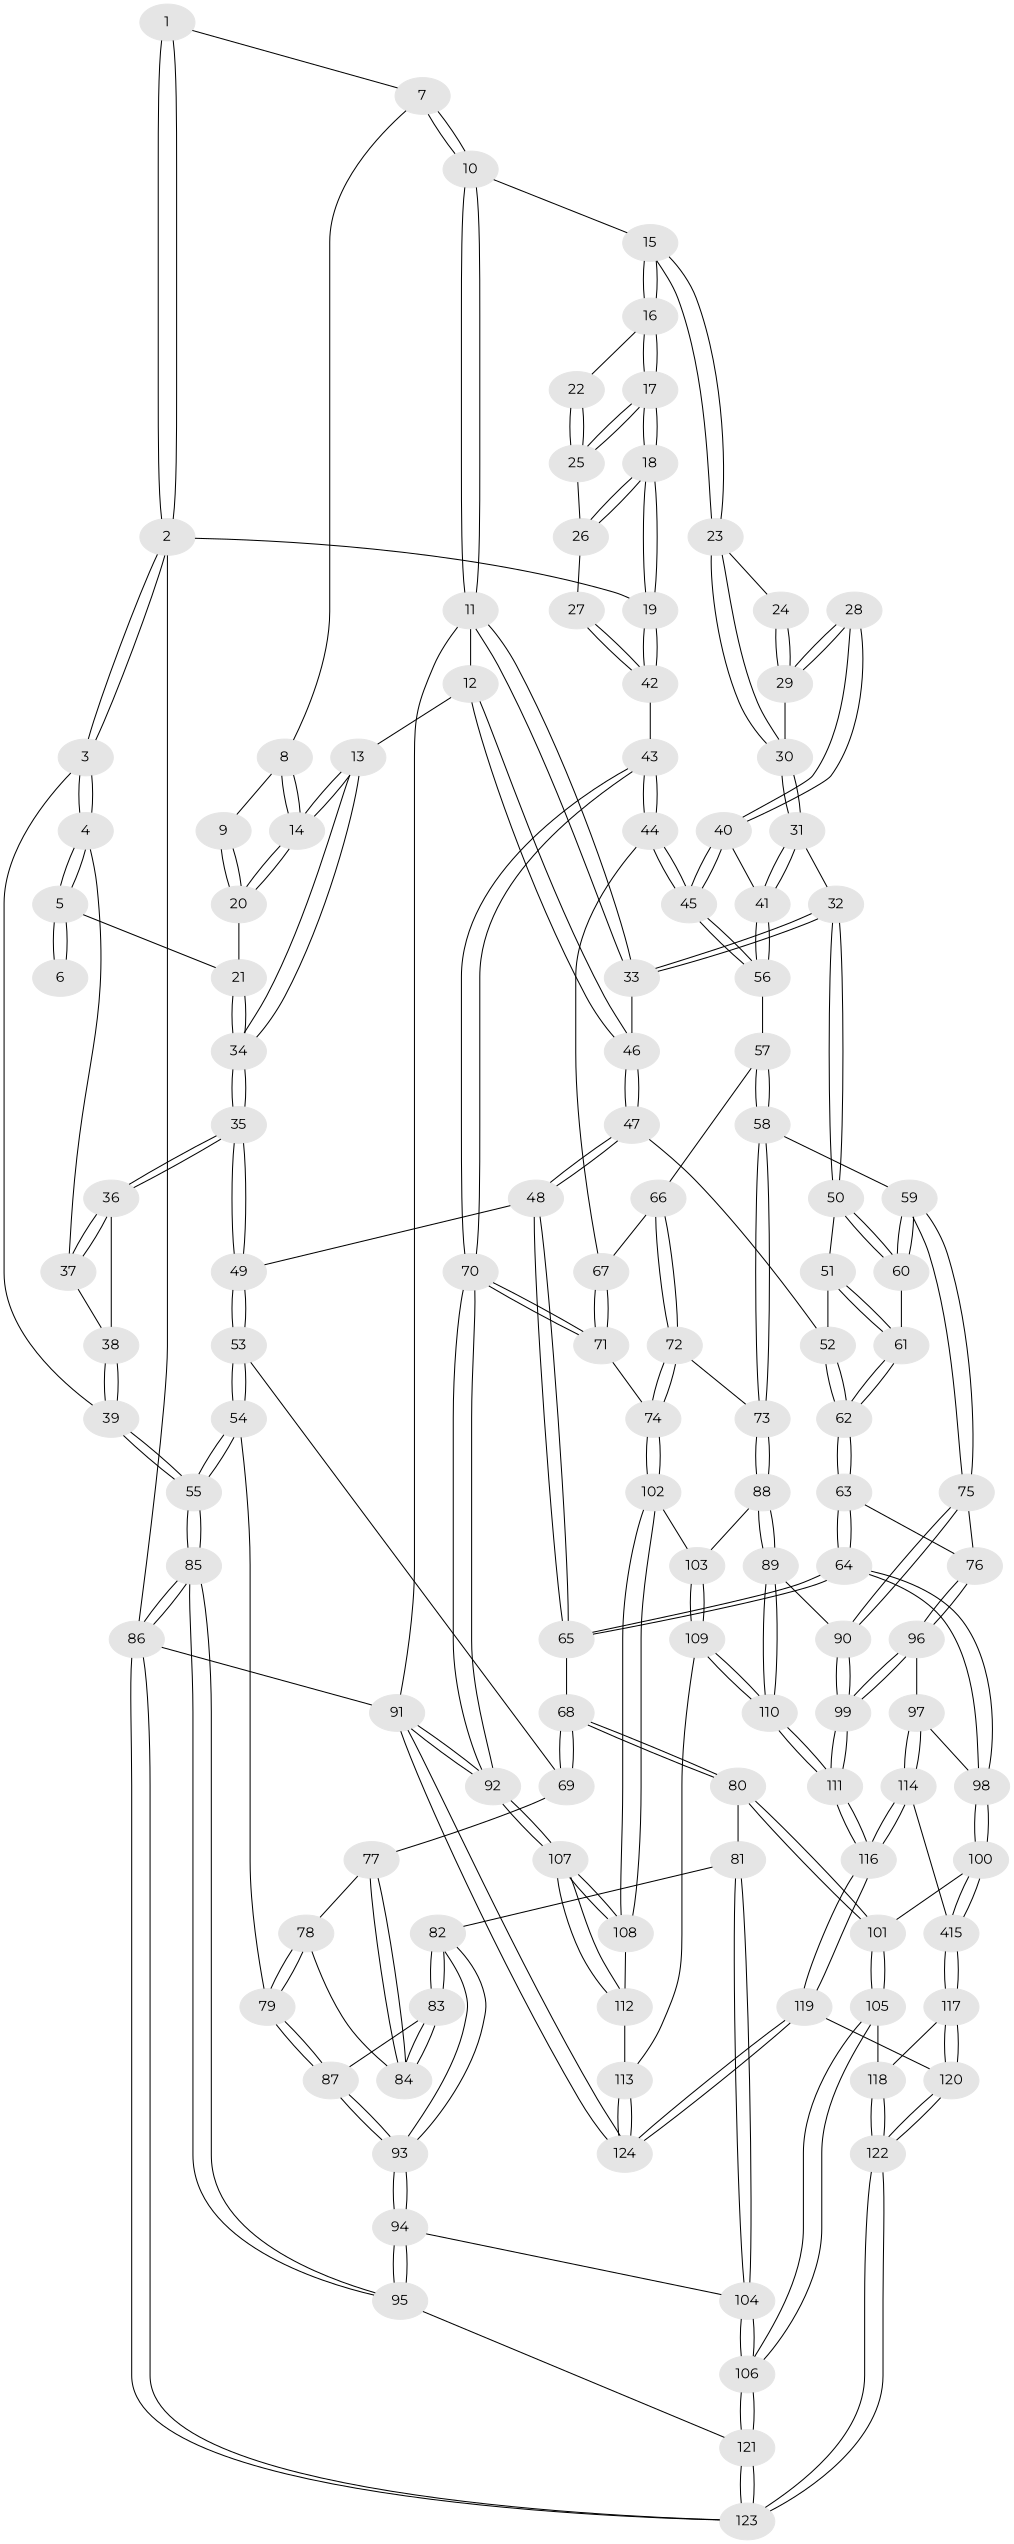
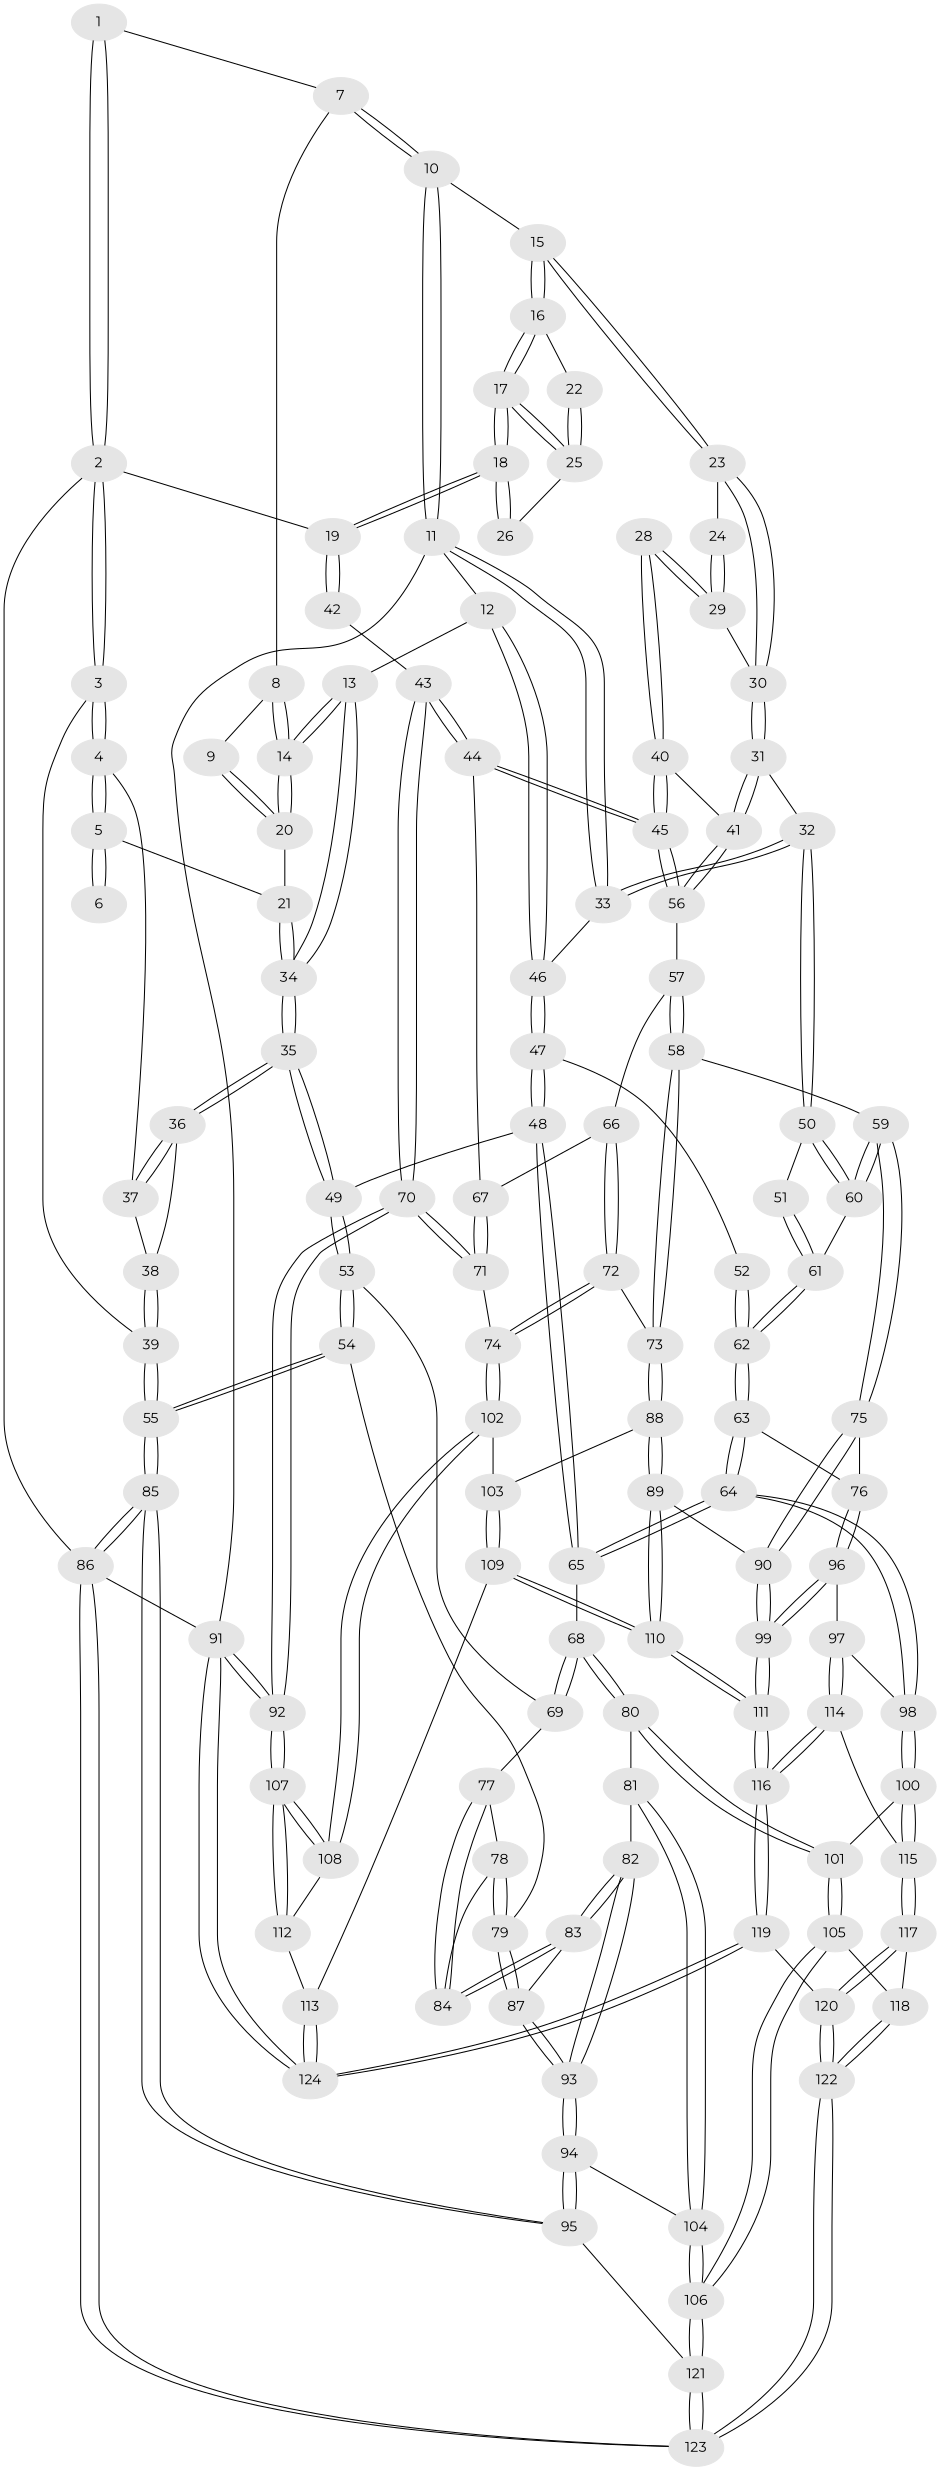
(577, 610) -> none
(828, 1309) -> none
(951, 1933) -> (909, 1860)
